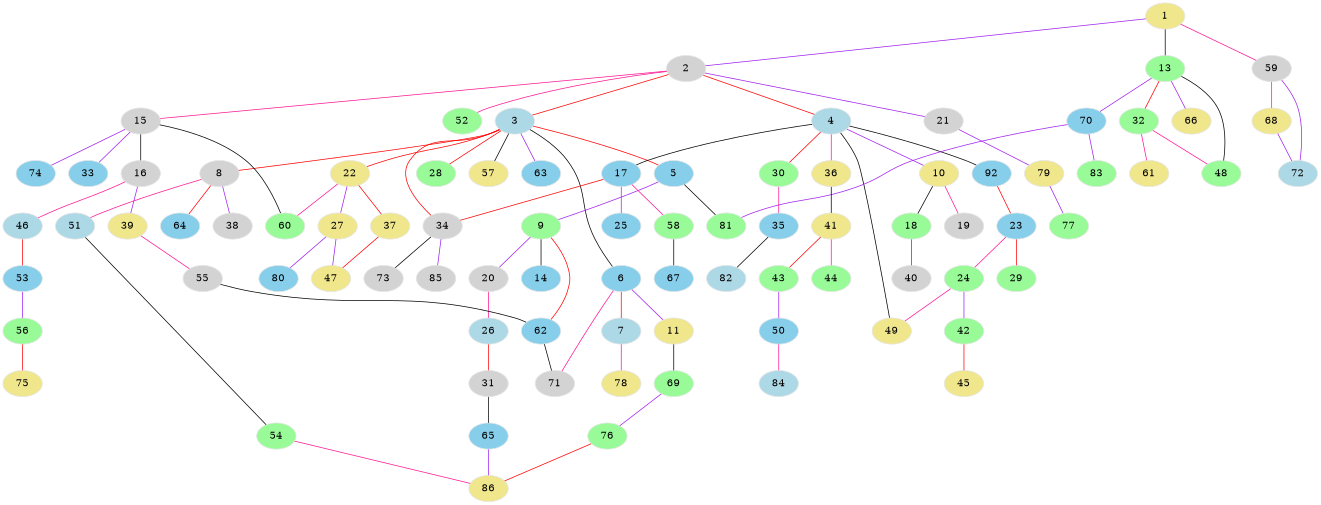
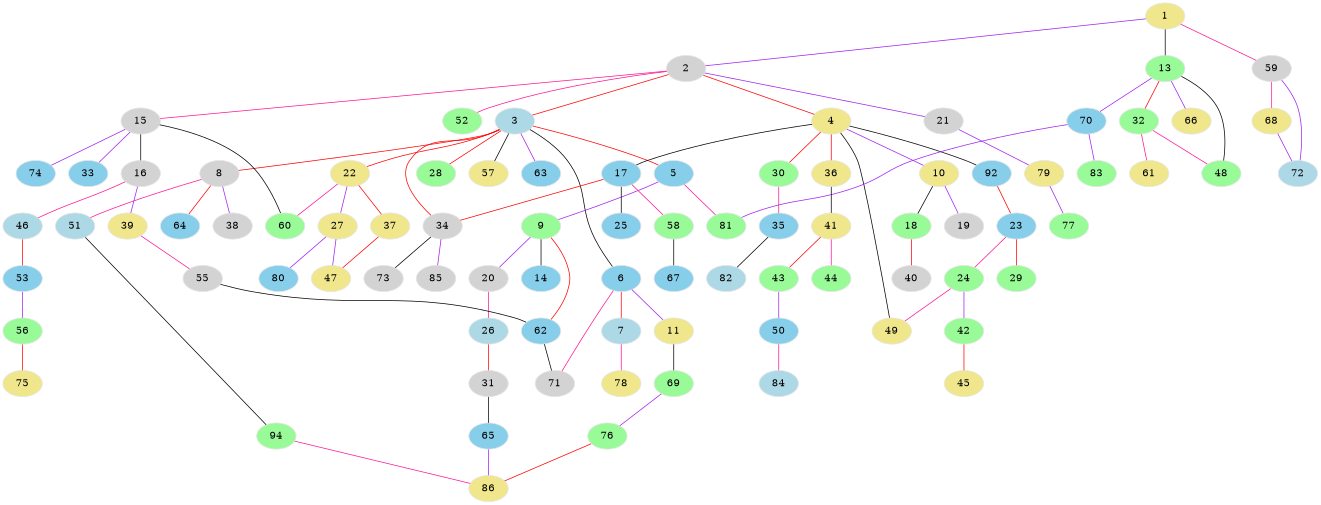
(831, 121) -> (831, 121)
(831, 147) -> (831, 147)
(700, 200) -> (700, 200)
(952, 200) -> (952, 200)
(621, 202) -> (621, 202)
(276, 436) -> (276, 436)
